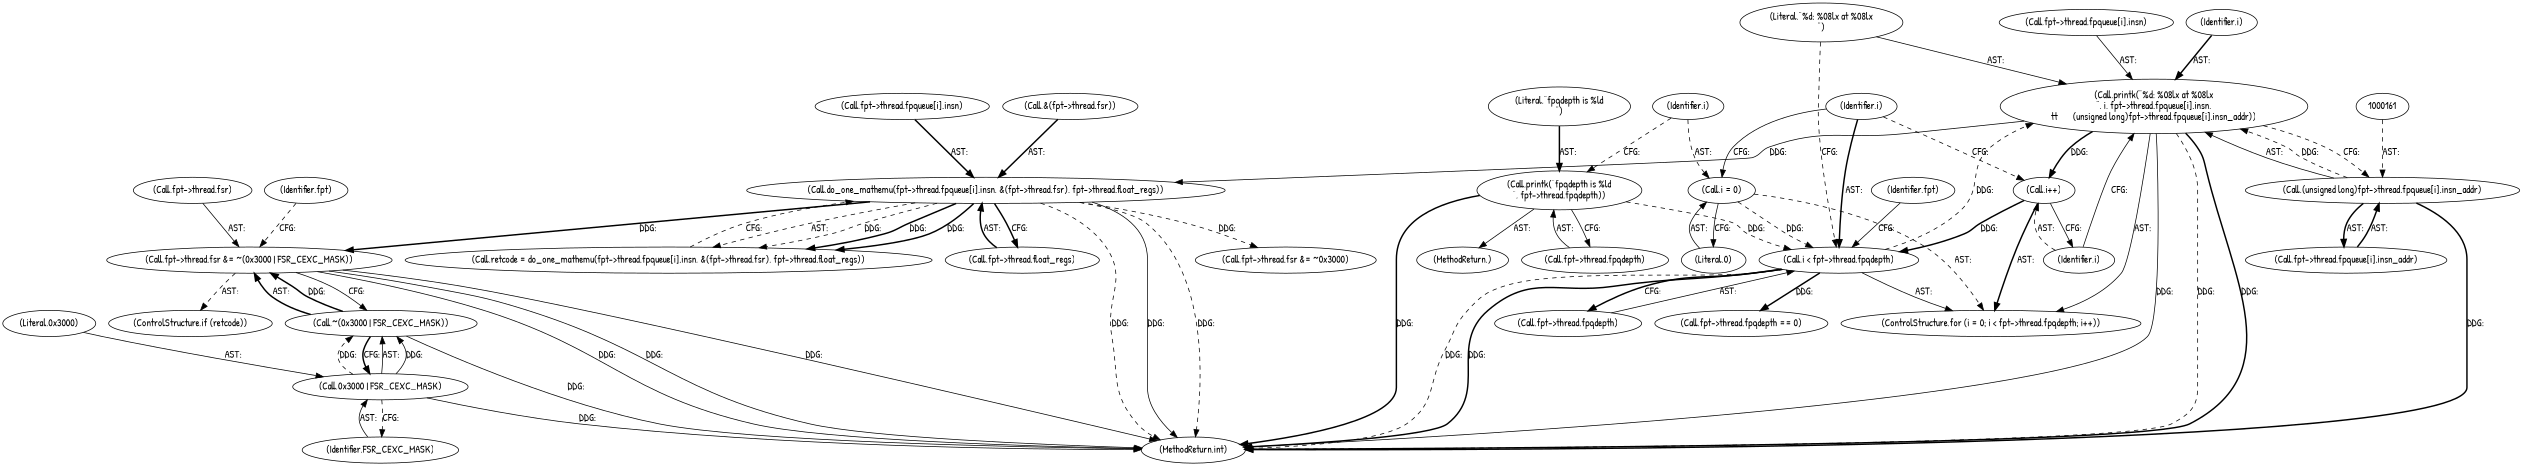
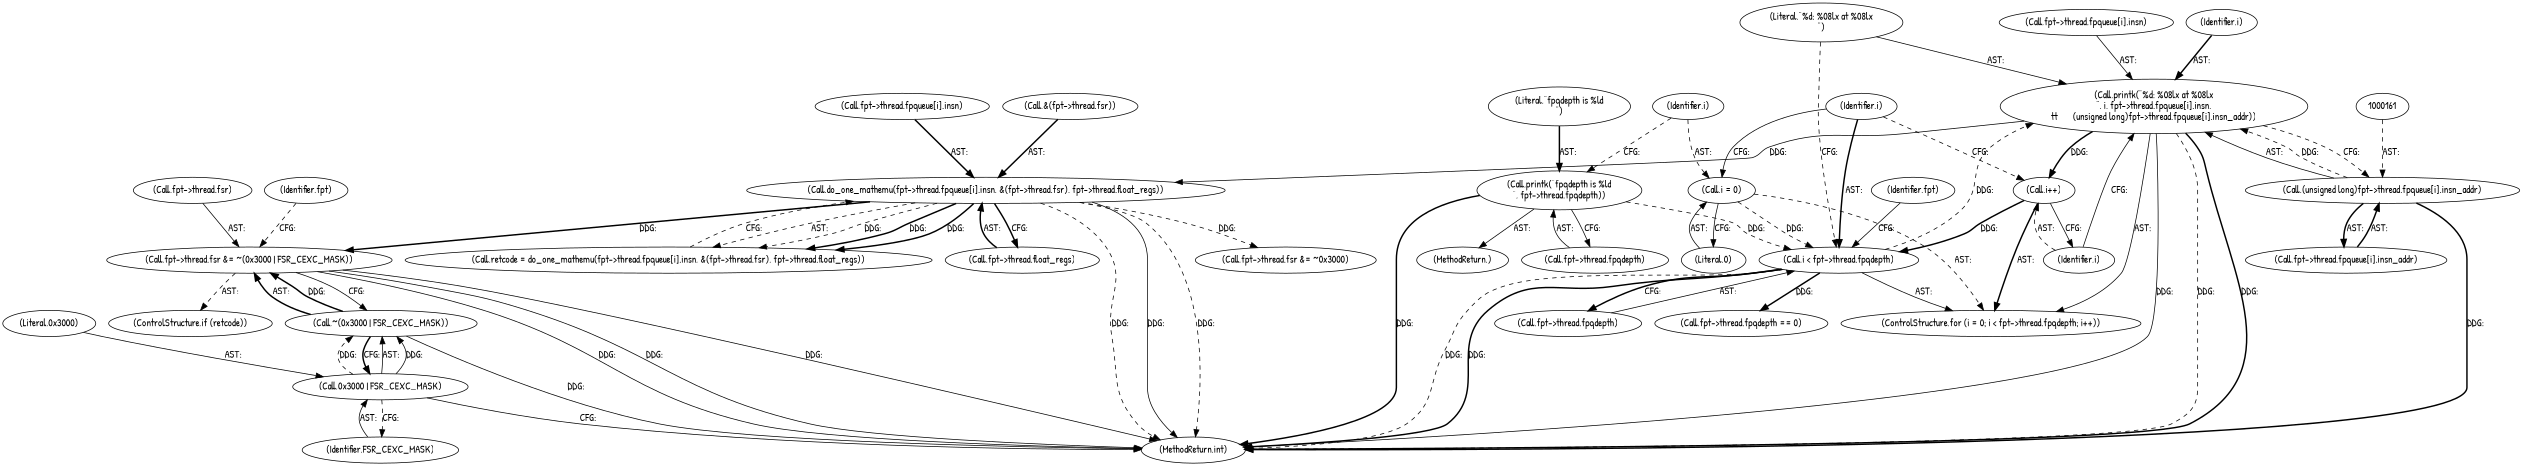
(589, 418) -> (589, 418)
